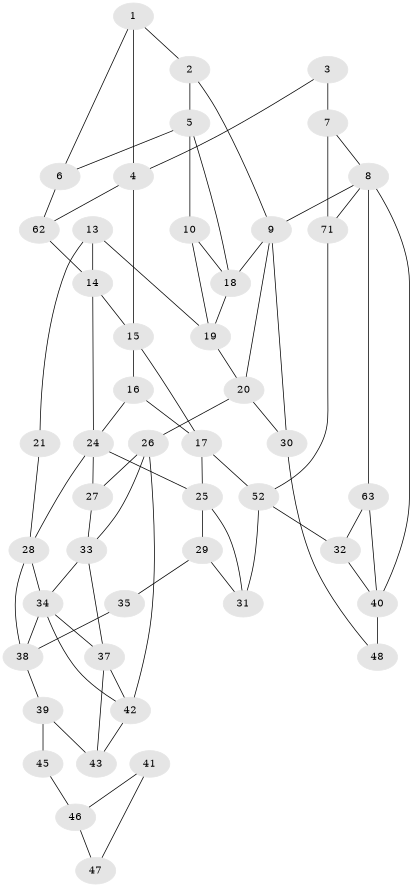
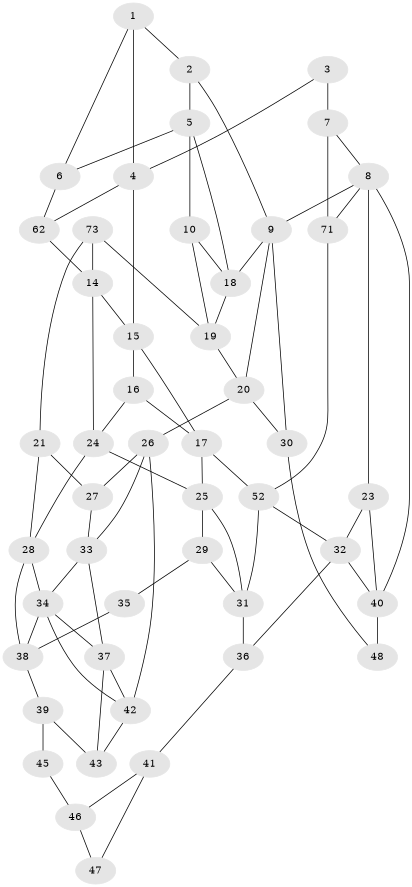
(93, 230) -> (93, 230)
(93, 470) -> (66, 470)
(369, 497) -> (369, 497)
none -> (243, 657)
